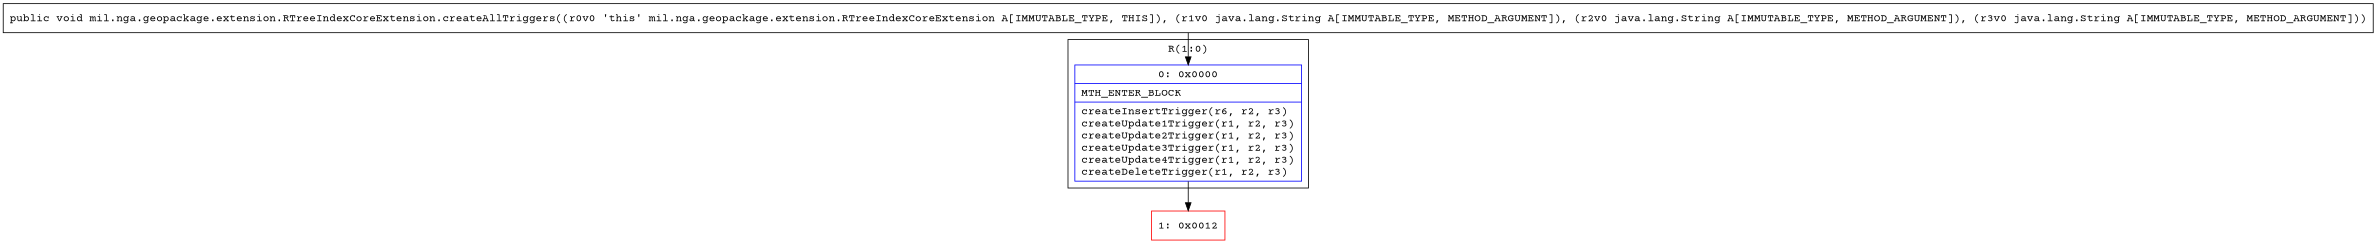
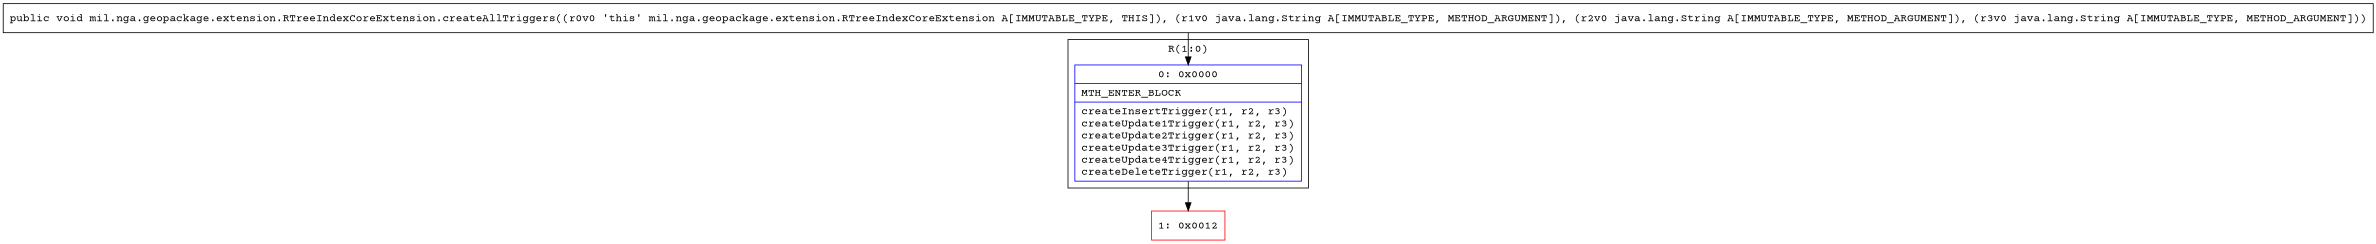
(1185, 111) -> (1185, 111)
